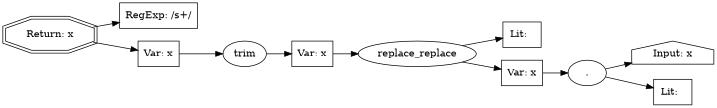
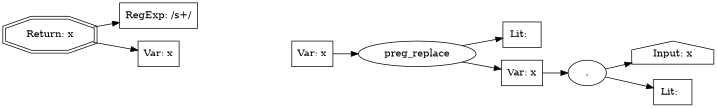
(245, 54) -> none
(417, 54) -> (417, 54)
